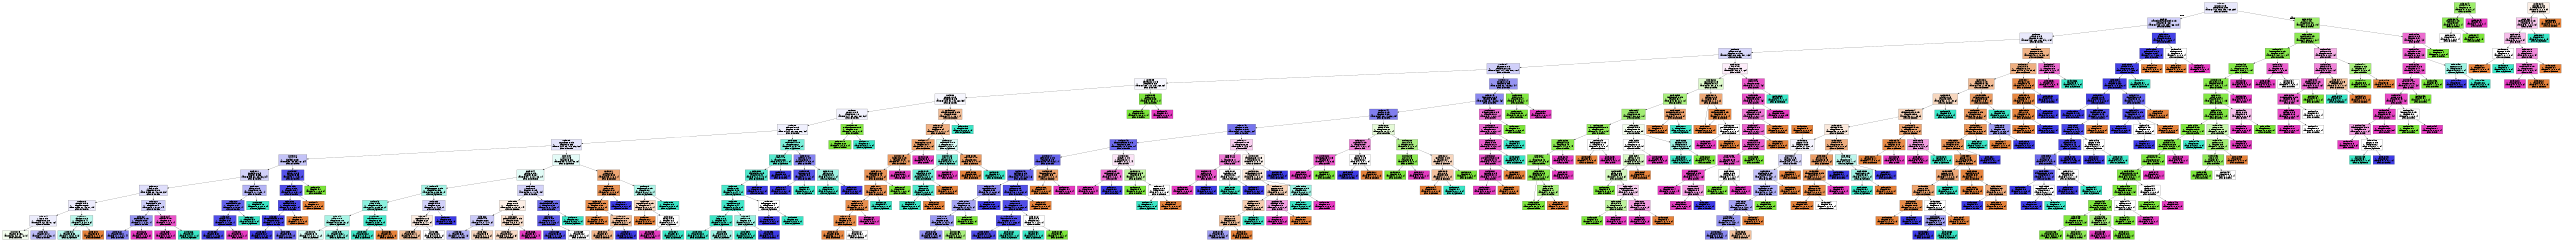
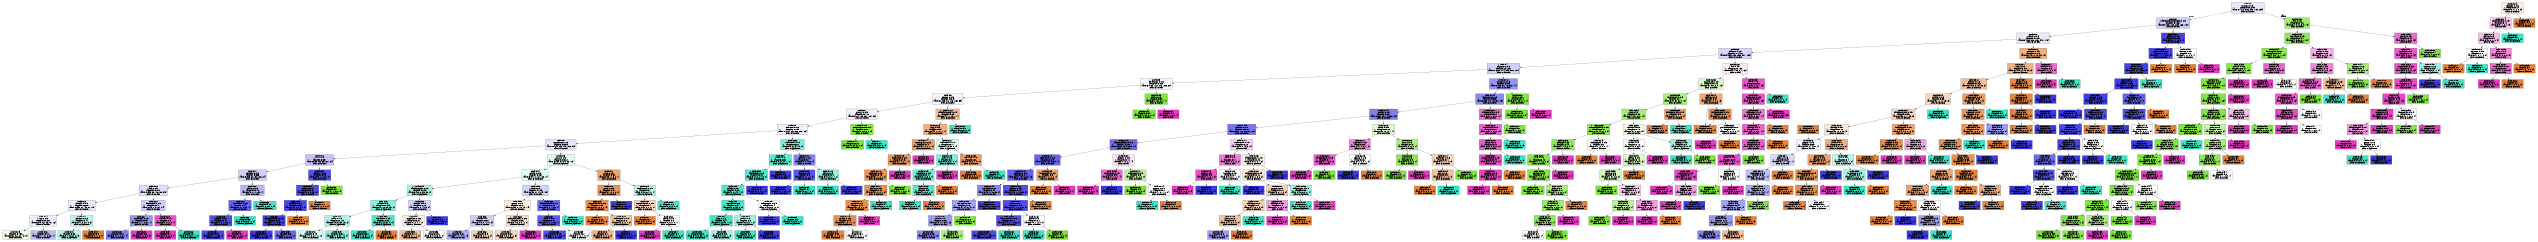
(2432, 84) -> none
(293, 160) -> (320, 160)
(1541, 198) -> (1555, 197)
